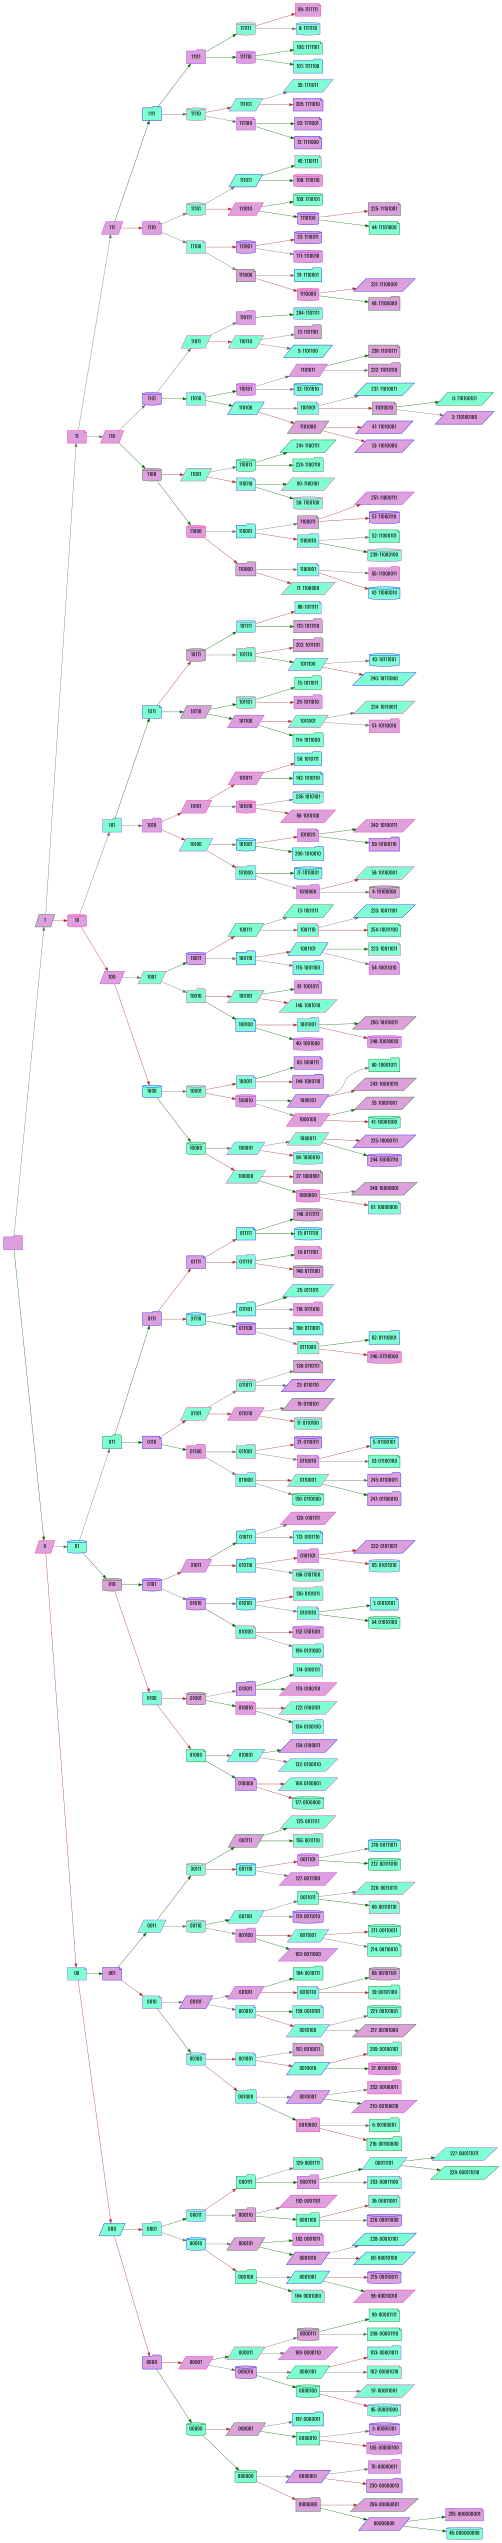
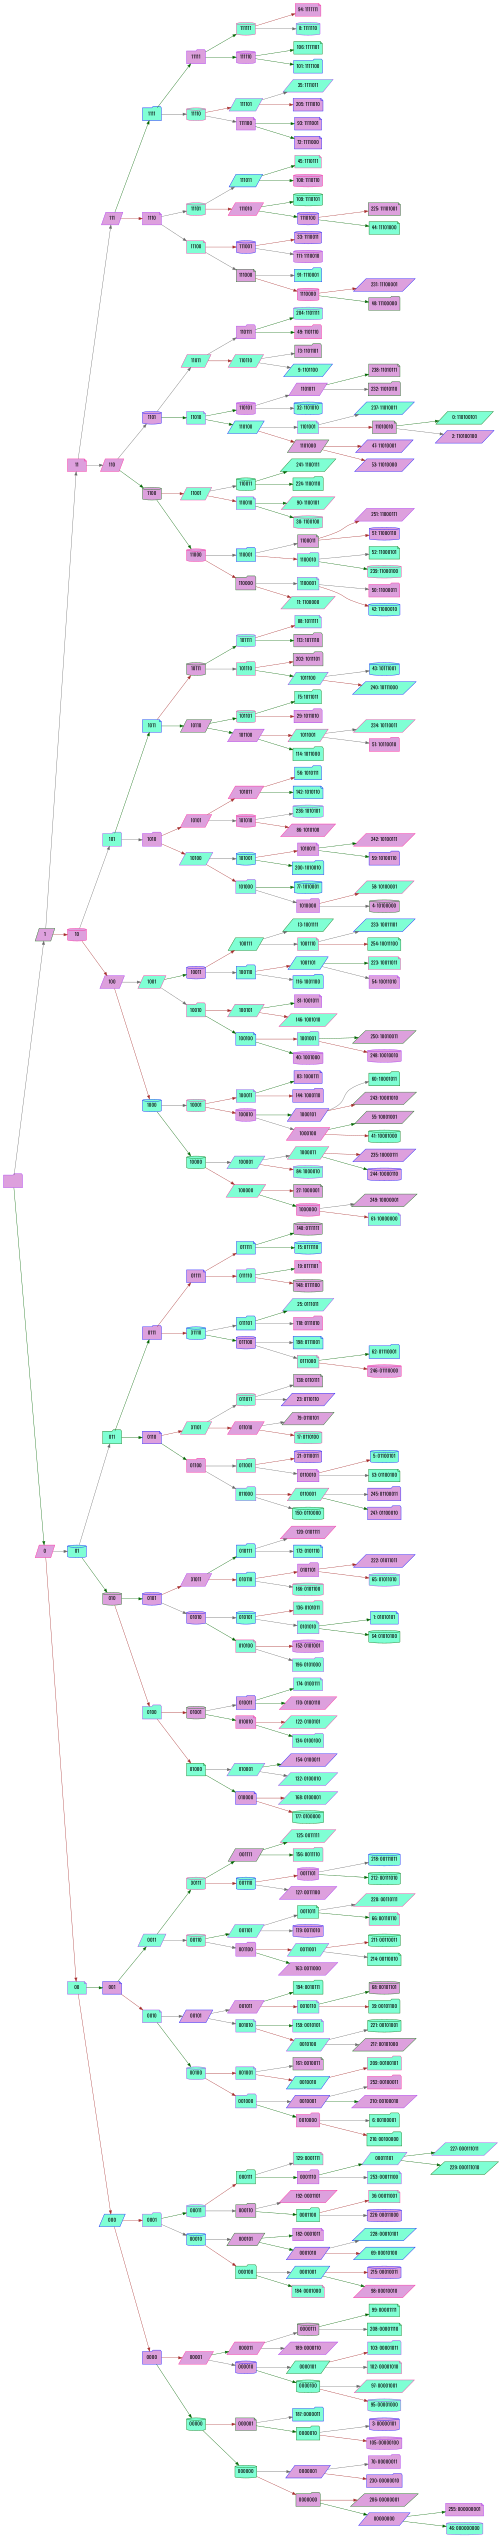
none -> (308, 332)
(384, 2069) -> none
(246, 2353) -> (246, 2348)
(246, 2429) -> (246, 2424)
